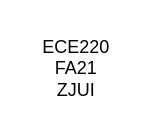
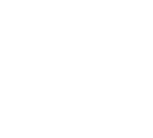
(76, 68) -> none
